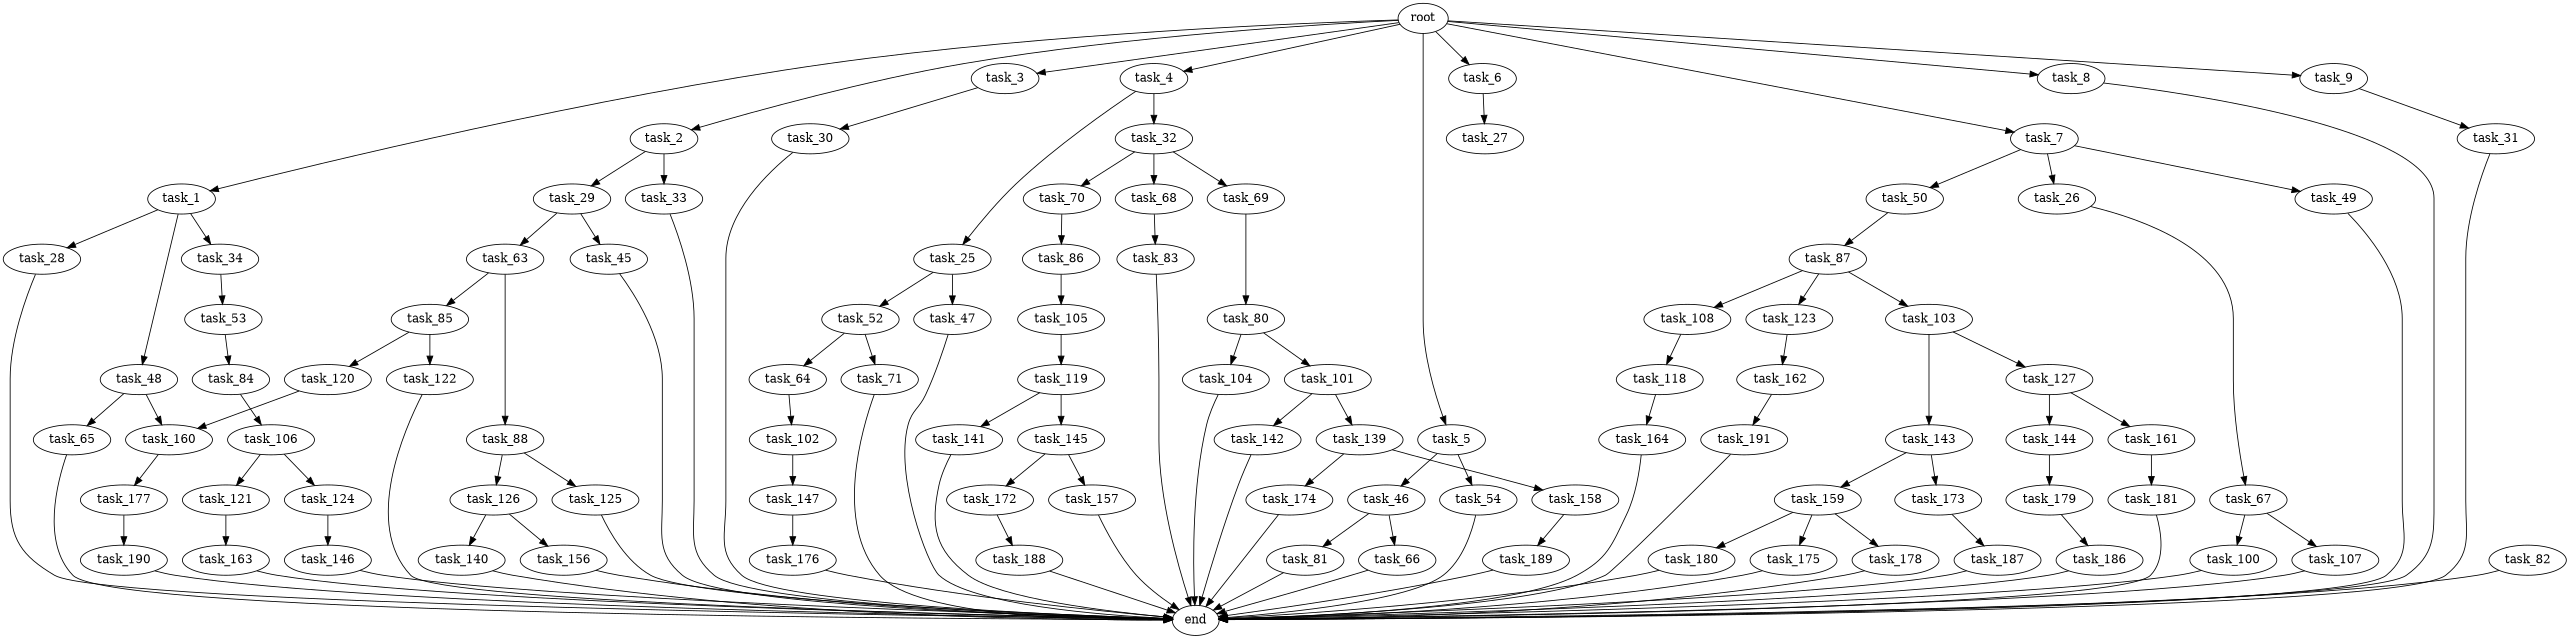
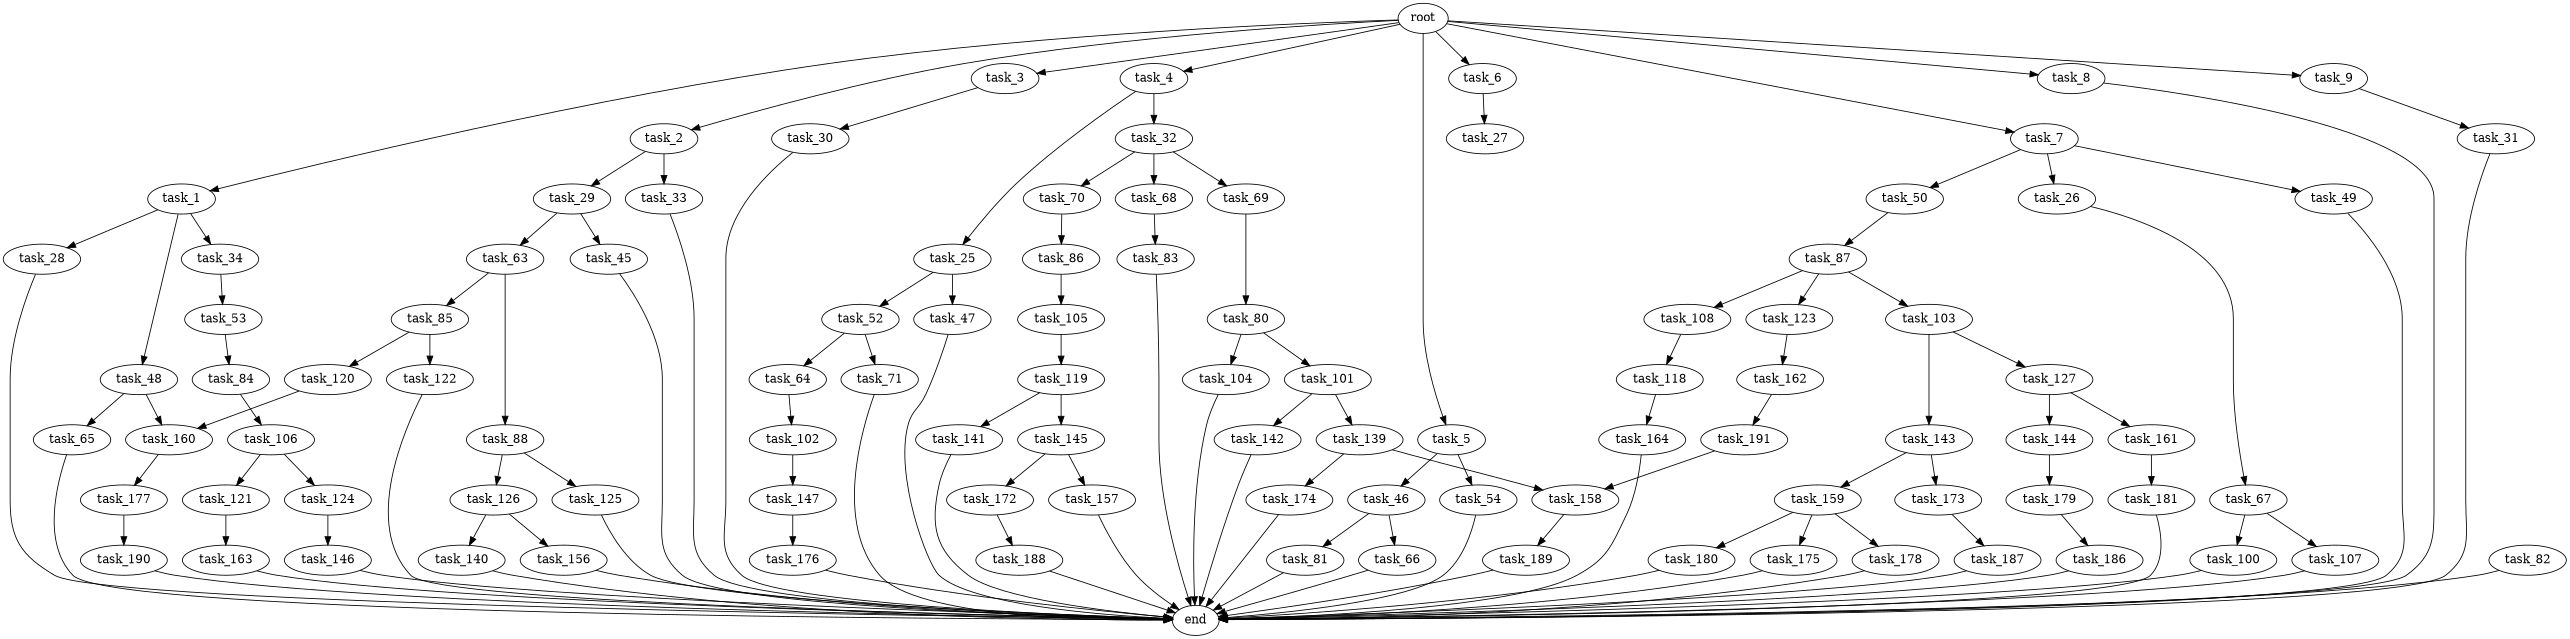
(1611, 571) -> (1664, 468)
